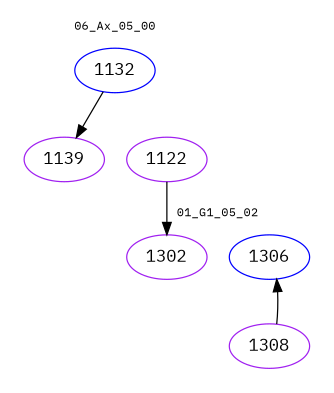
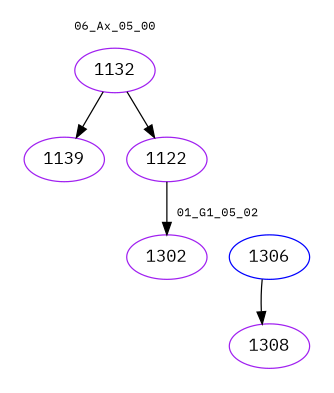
(115, 70) -> (115, 70)
none -> (138, 109)
(278, 308) -> (261, 295)
